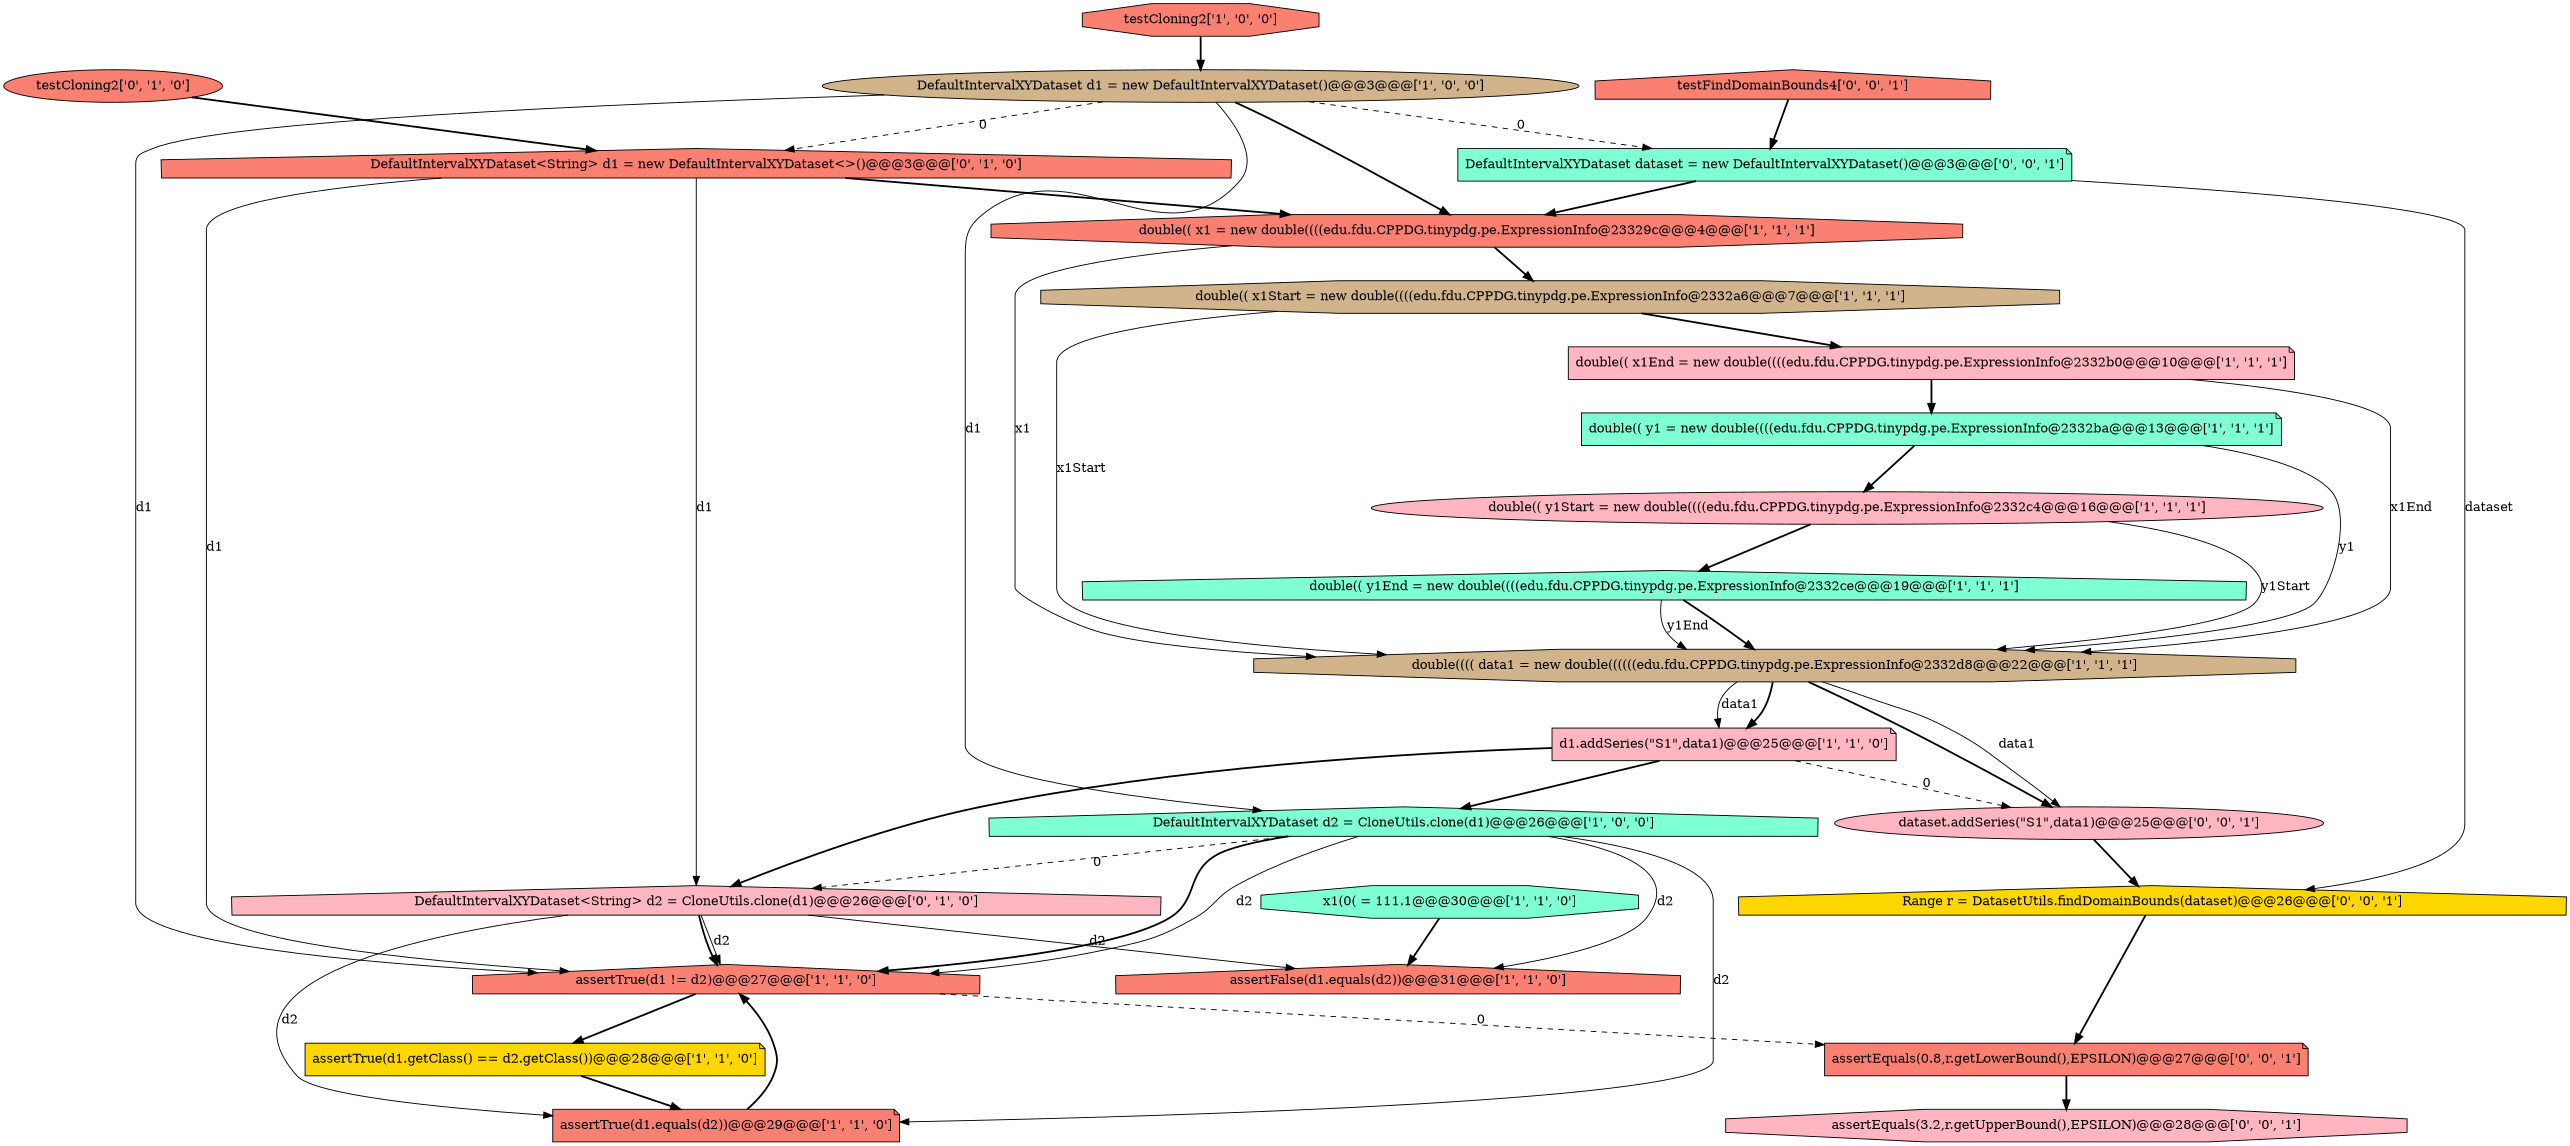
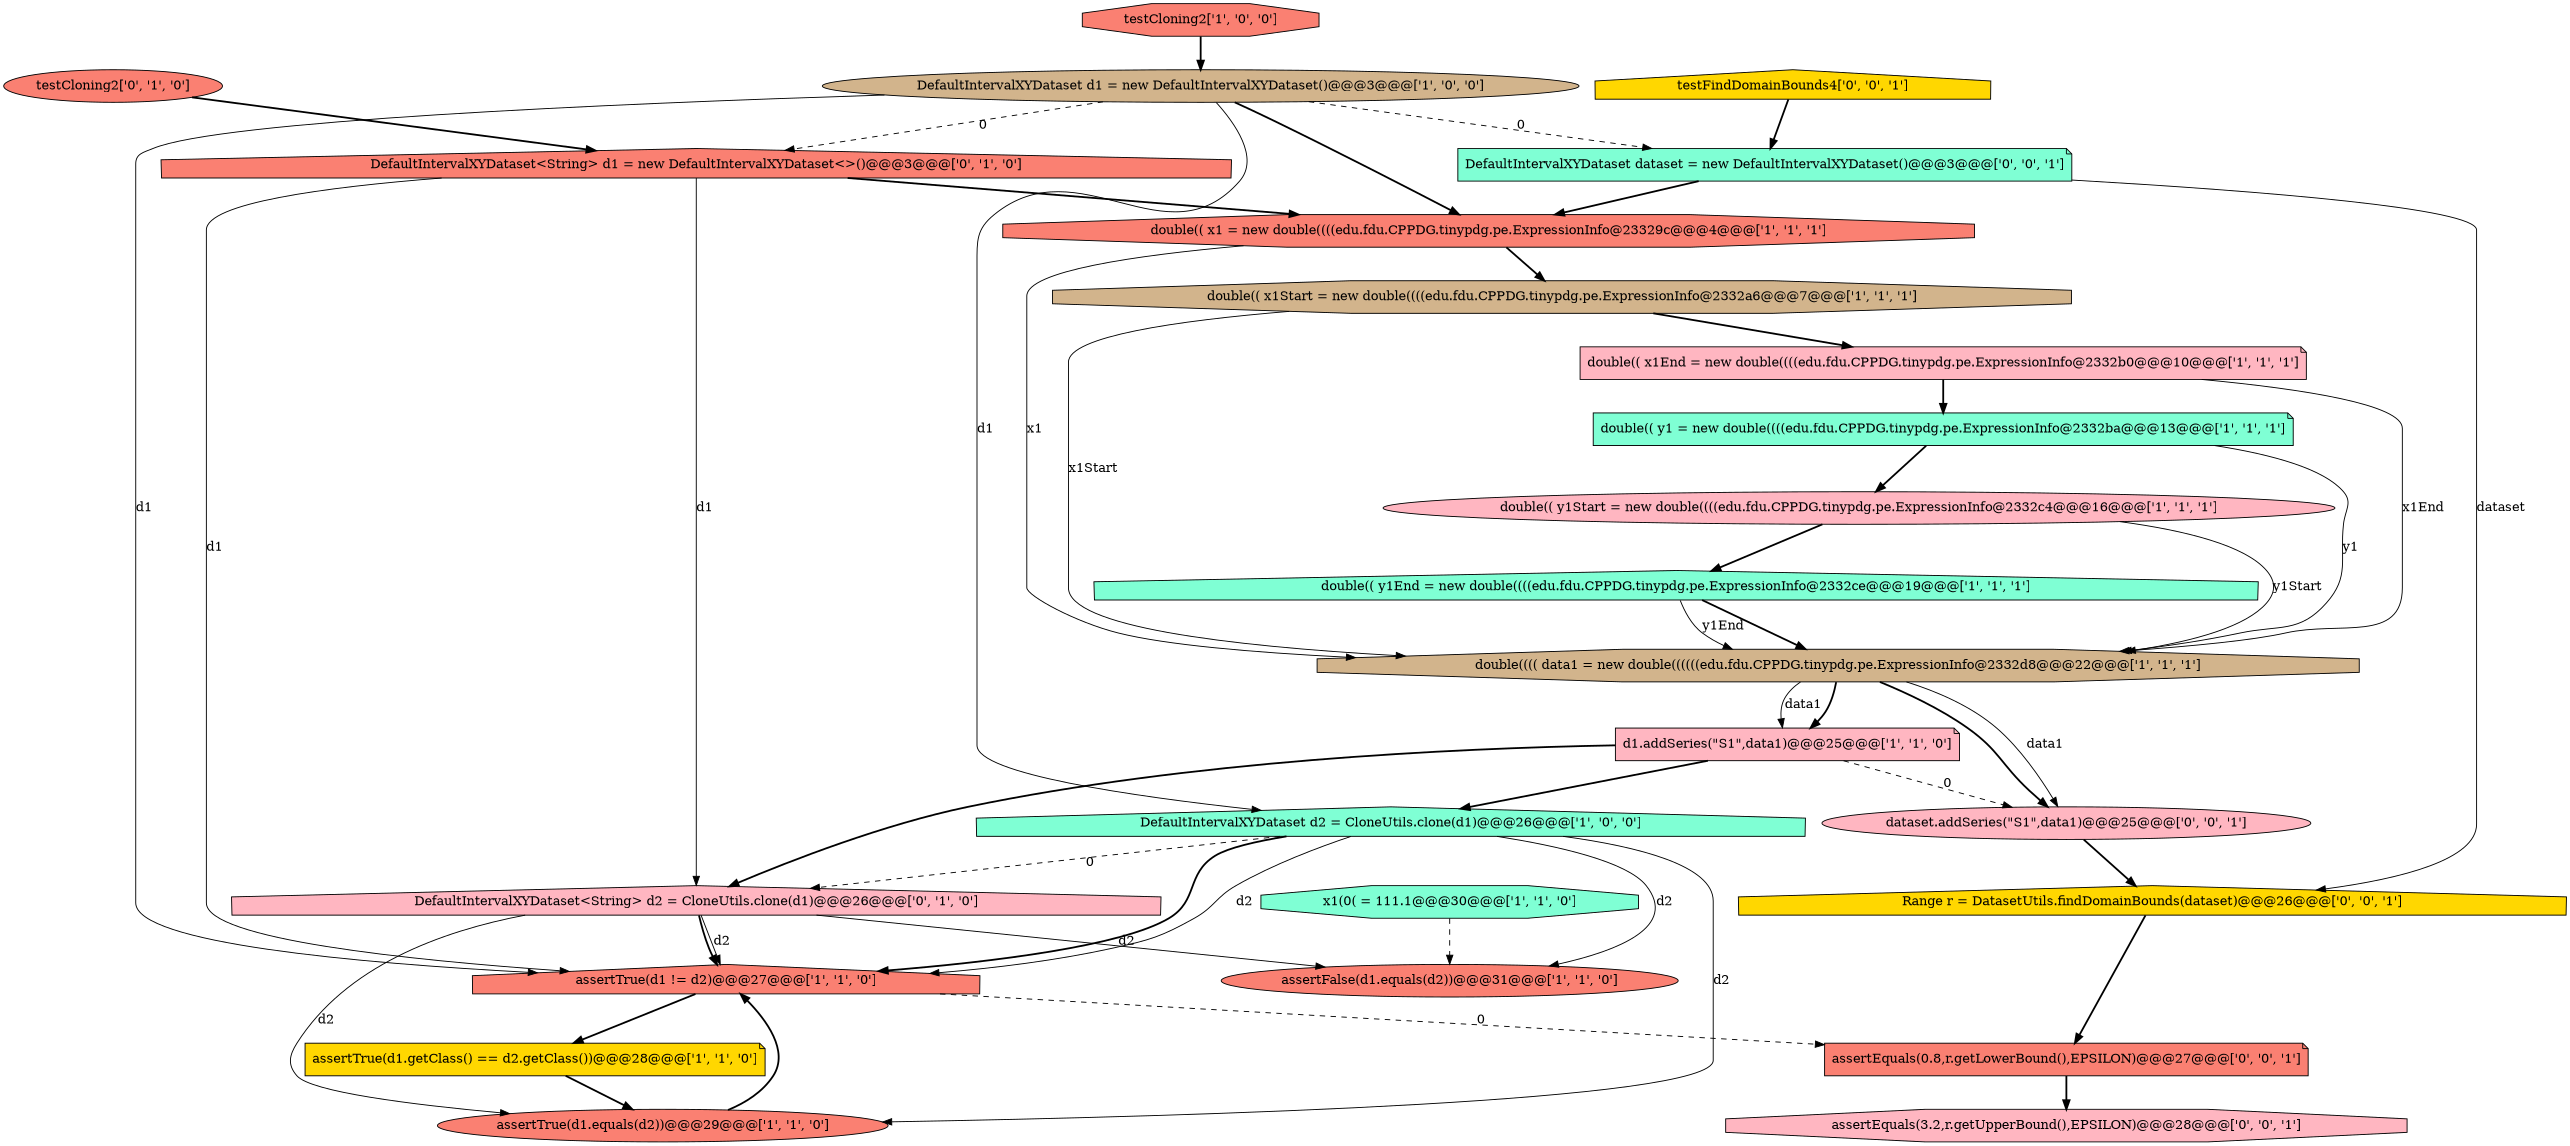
(1793, 86) -> (1793, 86)
(1426, 938) -> (1450, 937)
(1398, 981) -> (1450, 981)
(726, 1126) -> (663, 1126)
